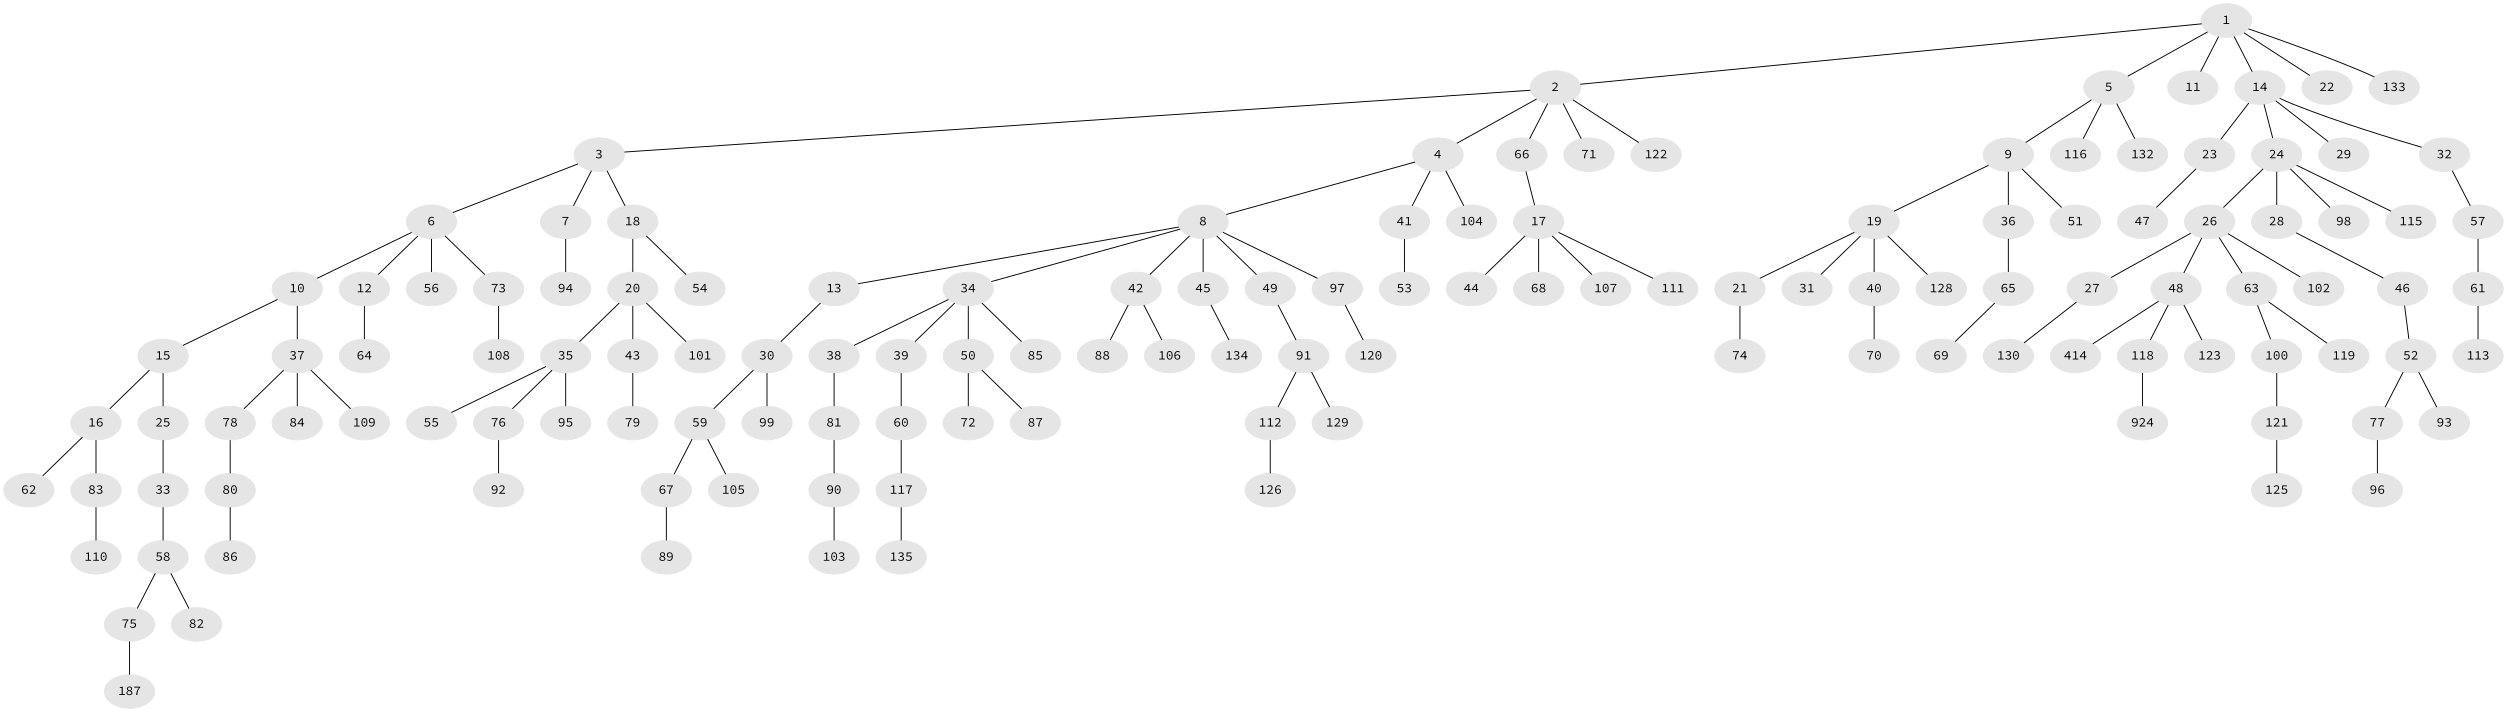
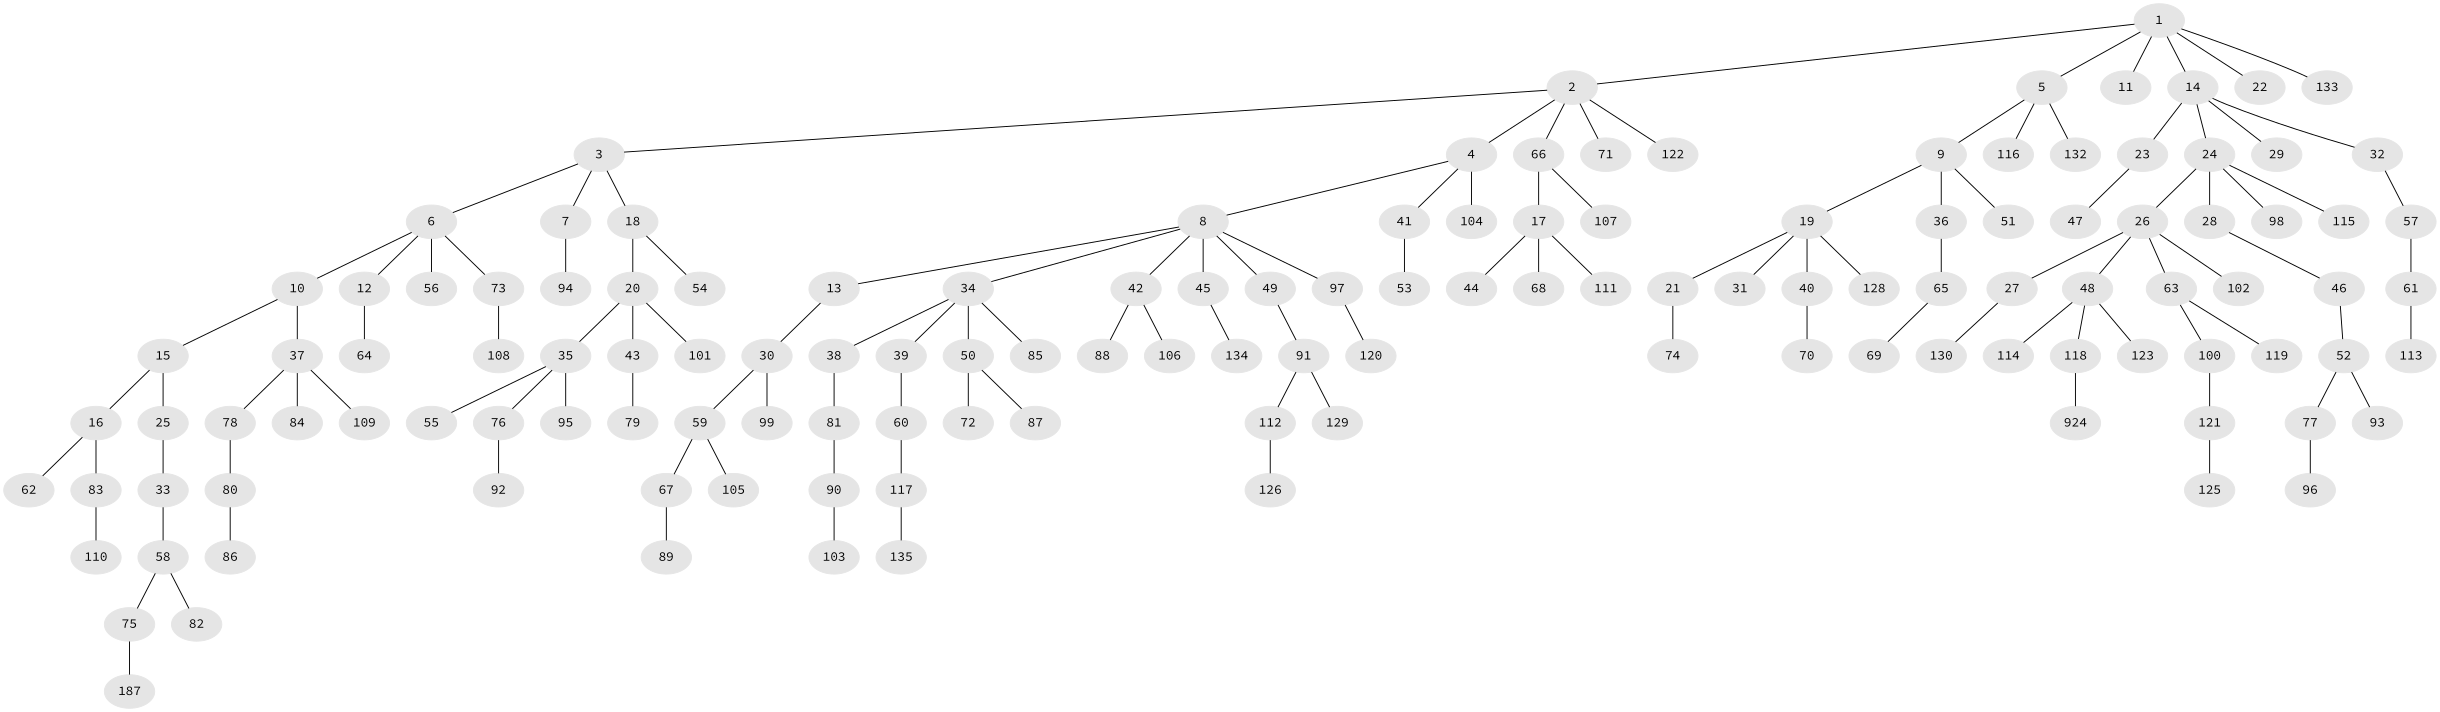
(1572, 255) -> (1572, 188)
(2075, 356) -> (2008, 356)
